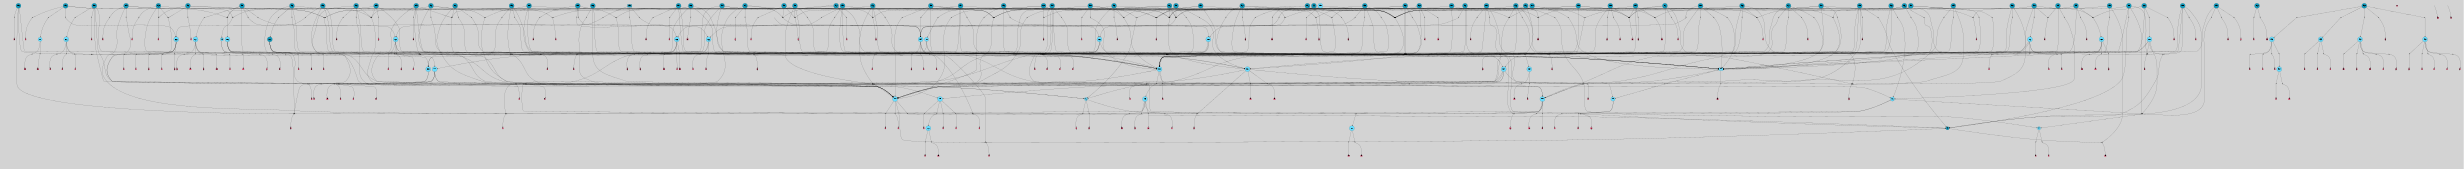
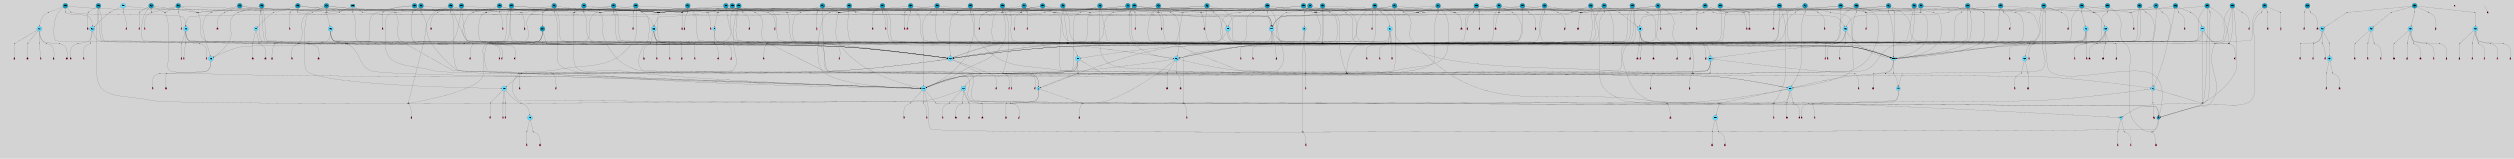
none -> (1720, 6)
